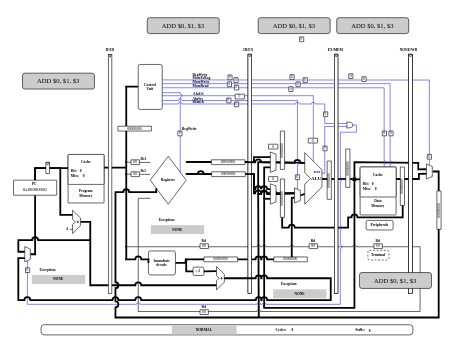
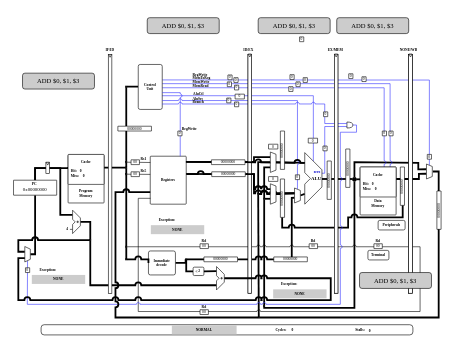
(168, 180) -> (168, 180)
(380, 225) -> (392, 225)
(379, 255) -> (379, 255)
